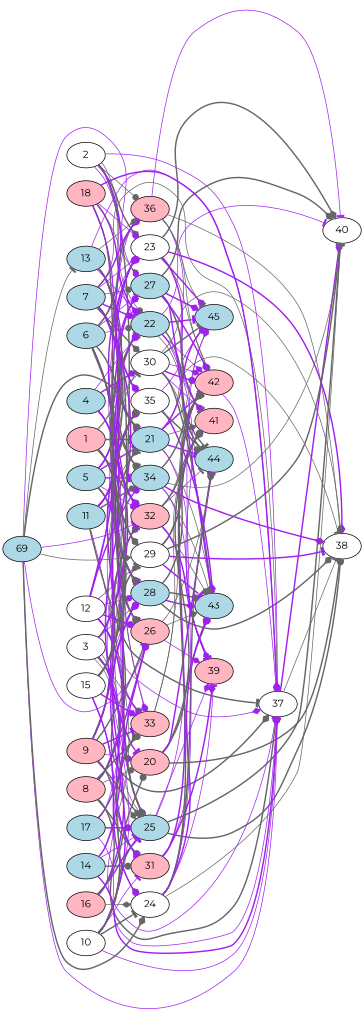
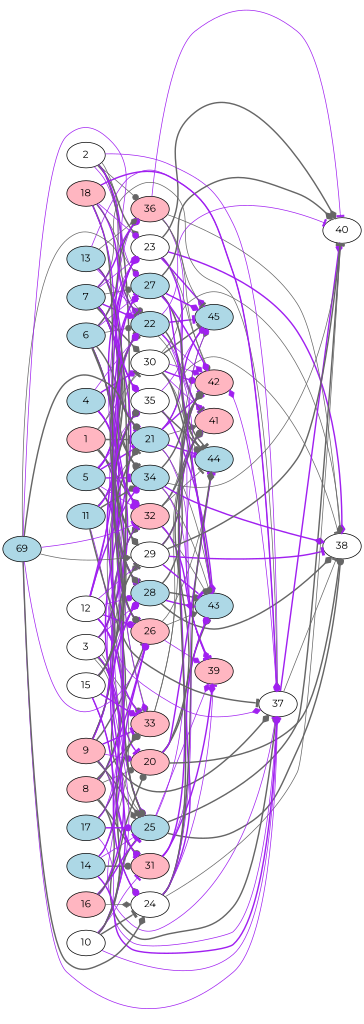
(39, 402) -> (42, 292)
none -> (117, 442)
(117, 463) -> (117, 463)
(261, 535) -> (263, 543)
